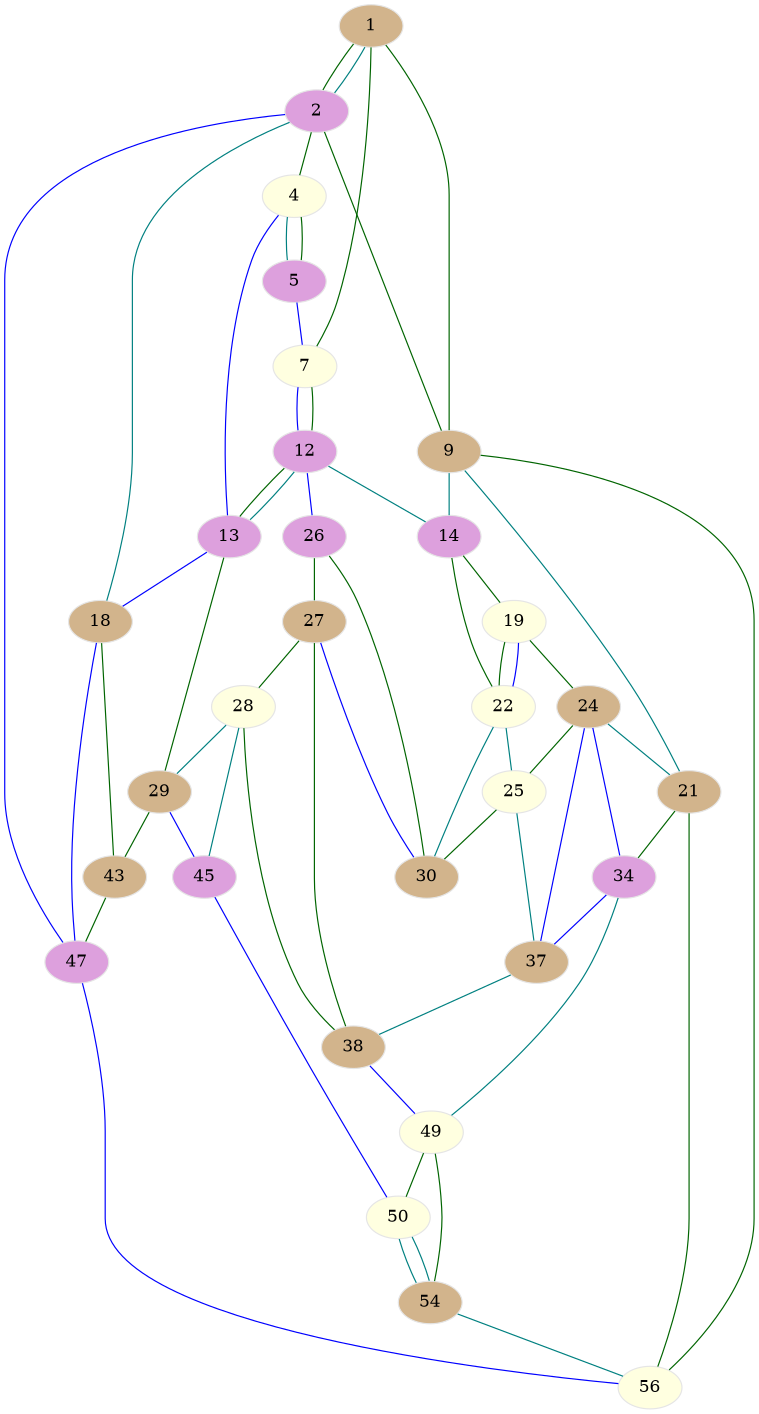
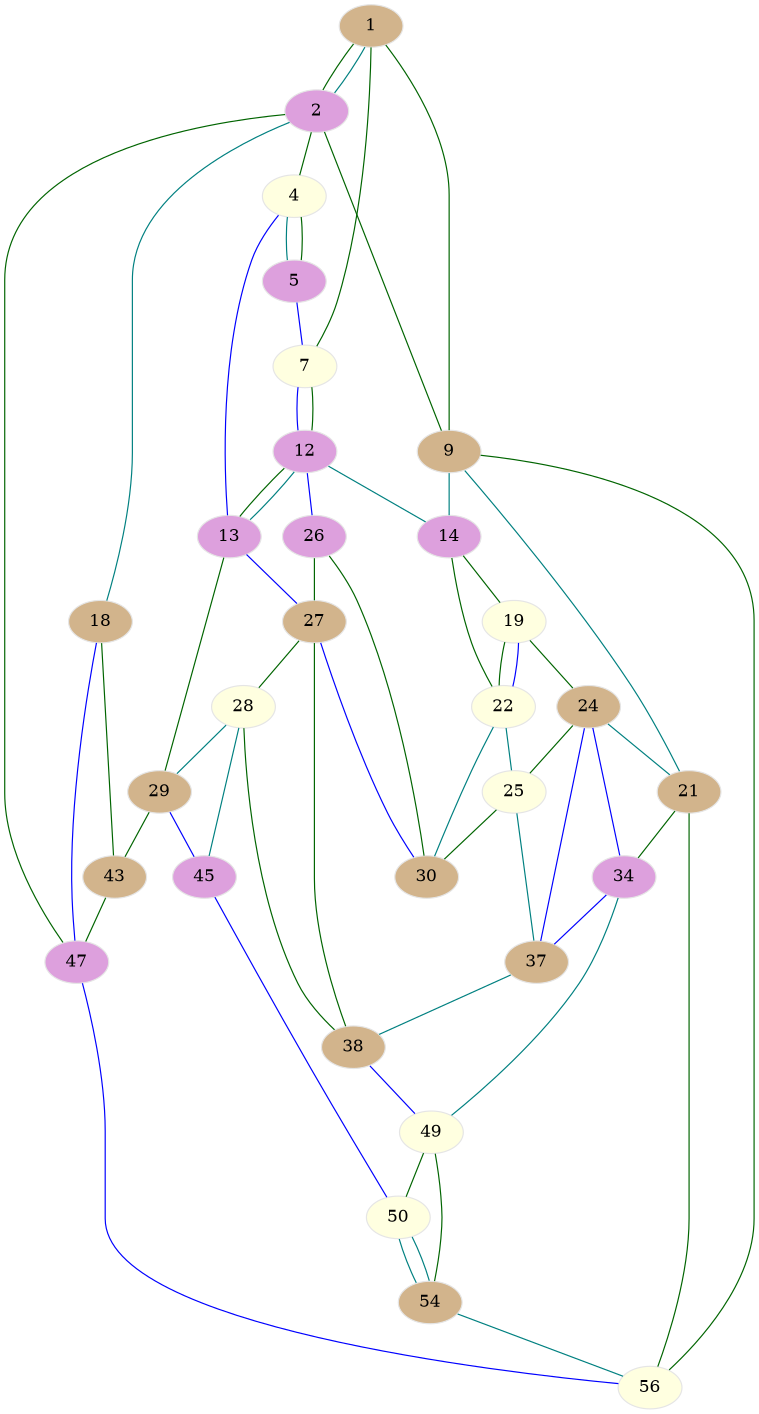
(5, 441) -> (5, 441)
(165, 579) -> (272, 579)
